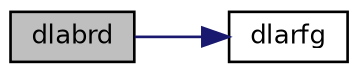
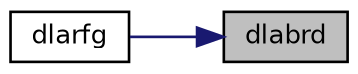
(169, 37) -> (163, 37)
